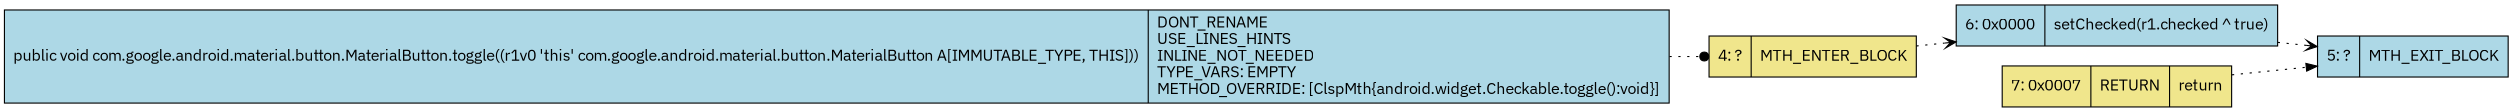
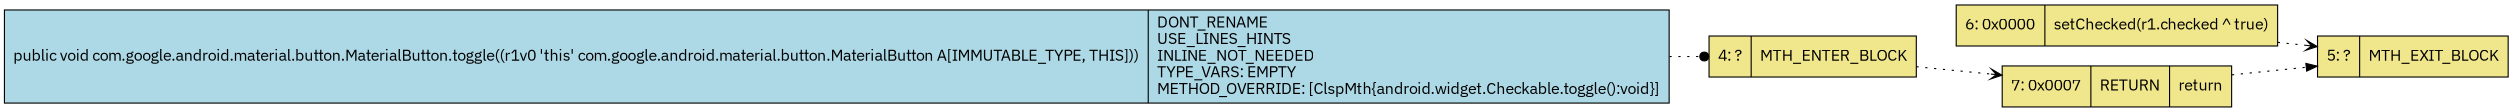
(2117, 25) -> (2117, 25)
(1931, 45) -> (1954, 70)
(2413, 57) -> (2413, 57)
